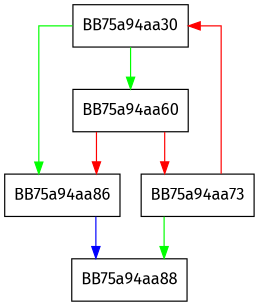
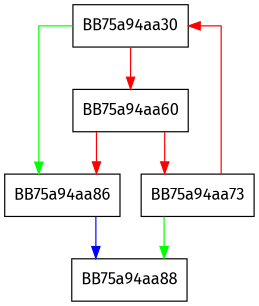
(131, 62) -> (131, 62)
